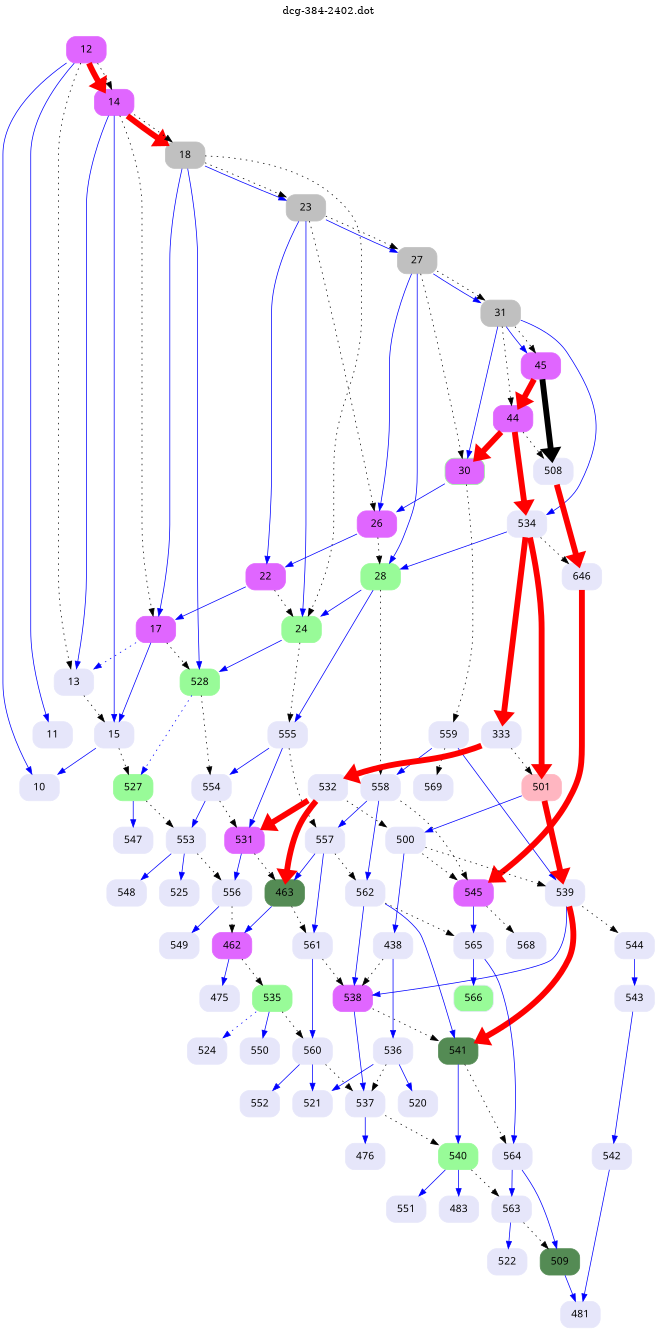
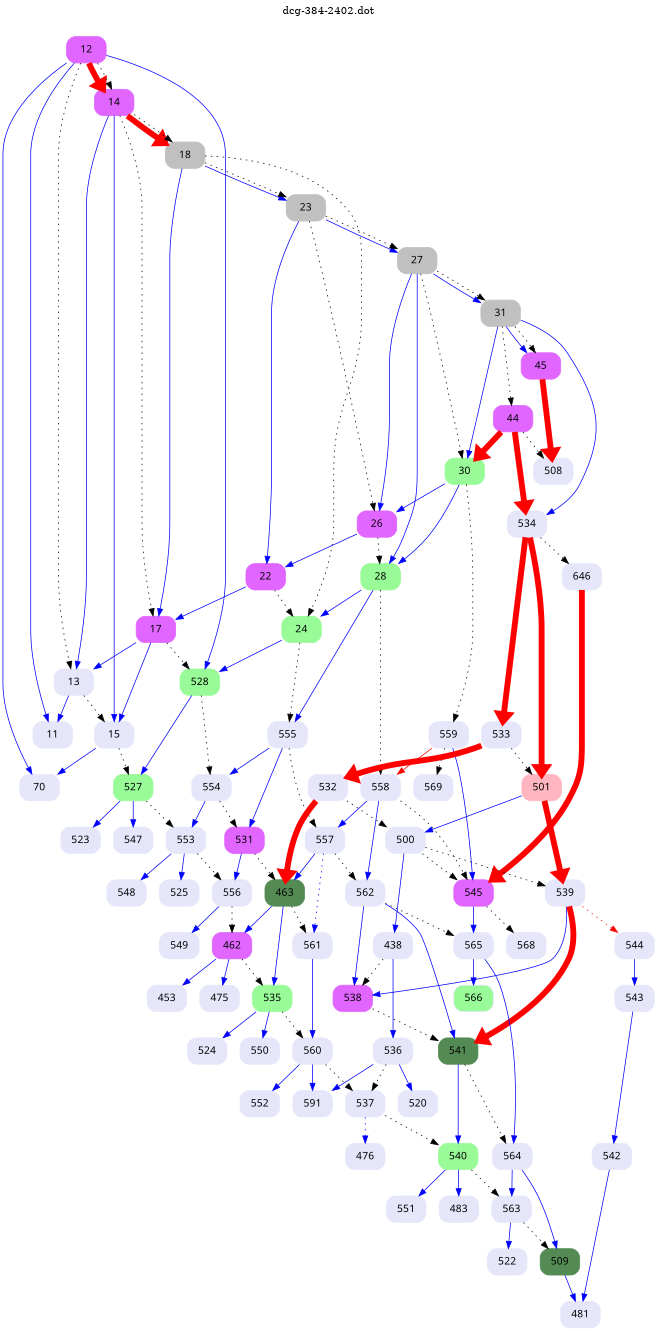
(529, 389) -> none
(198, 415) -> (225, 327)
(306, 415) -> none
(547, 415) -> (547, 415)
(465, 471) -> (465, 471)
(567, 520) -> none
(457, 549) -> (436, 525)
(119, 653) -> (119, 653)
none -> (65, 705)
(169, 732) -> (169, 732)
(501, 735) -> (501, 735)
(422, 756) -> (422, 756)
(40, 788) -> (40, 788)
(505, 811) -> (465, 810)
(289, 812) -> none
none -> (81, 840)
(319, 889) -> (319, 889)
(597, 917) -> (597, 917)
none -> (279, 942)
(330, 969) -> none
none -> (167, 998)
(243, 1022) -> (243, 1022)
(359, 1047) -> none
(313, 1104) -> (313, 1104)
(365, 1127) -> (365, 1127)
